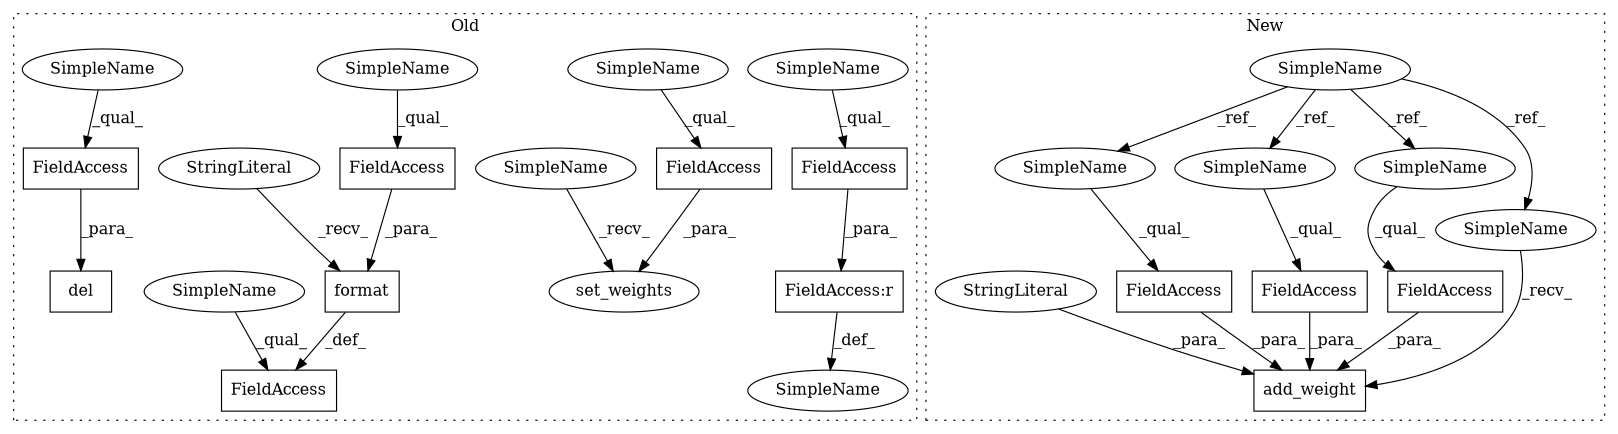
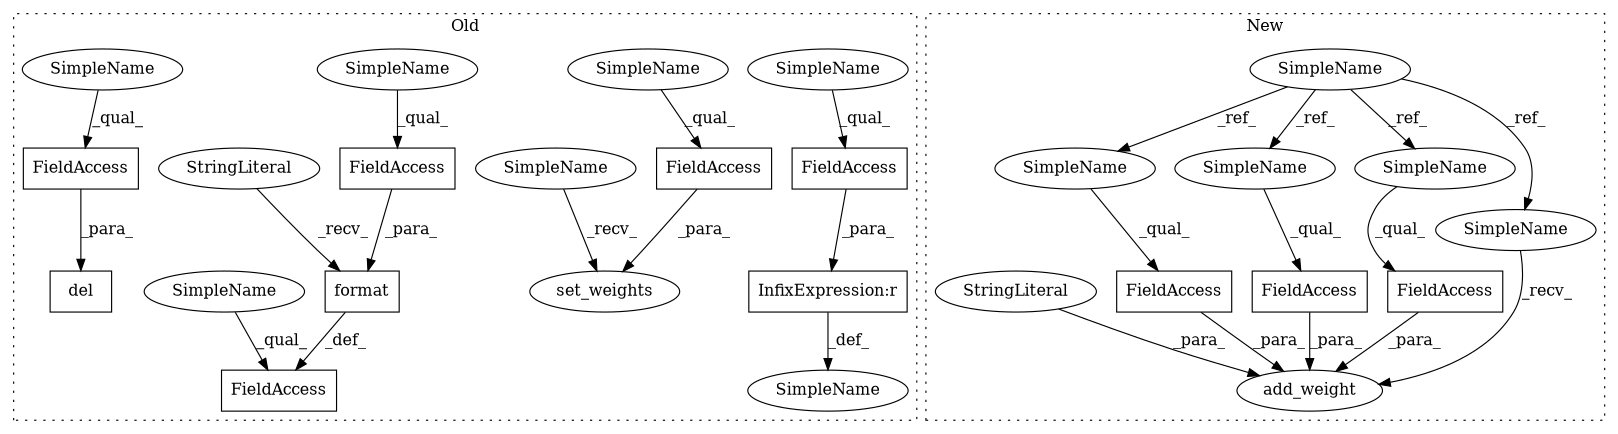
(839, 292) -> (828, 292)
(1310, 391) -> (1310, 391)
